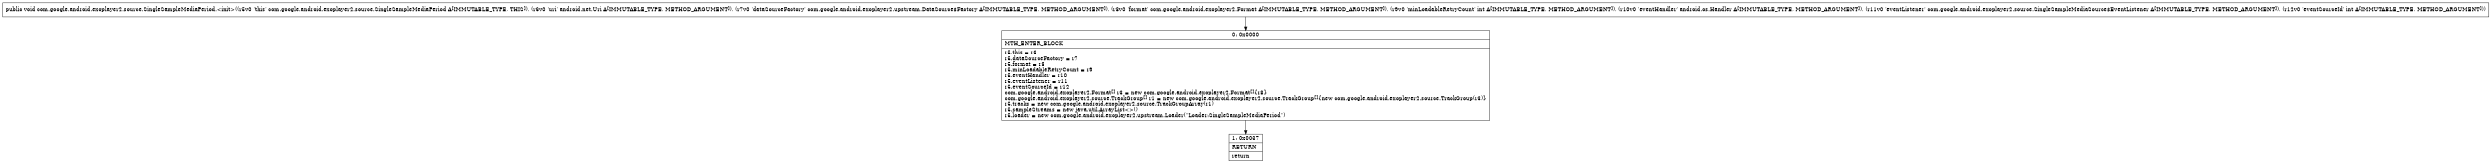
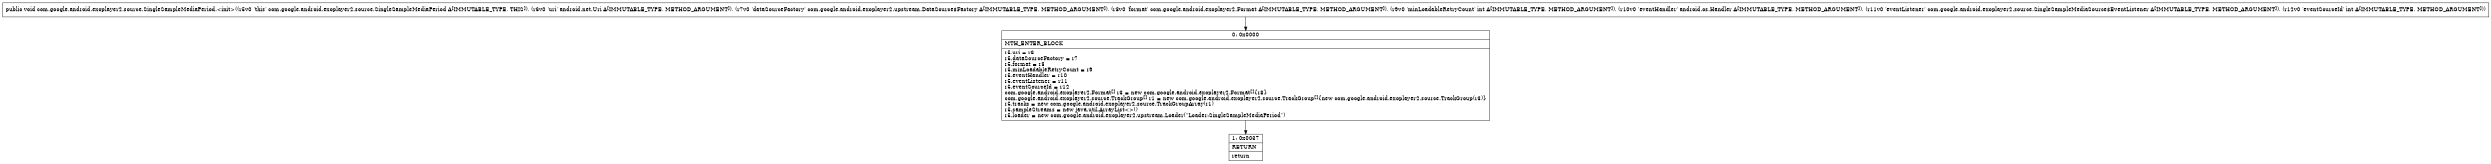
(1021, 53) -> (1020, 53)
